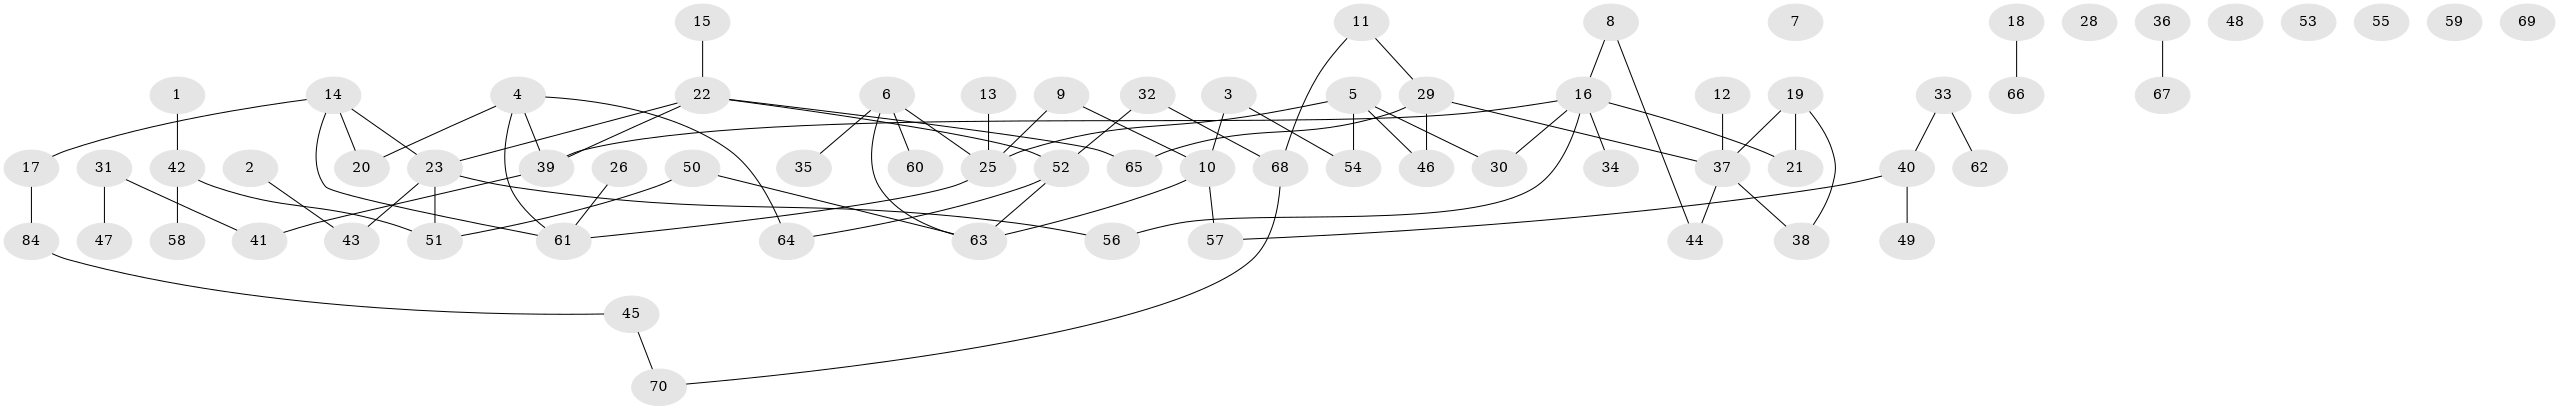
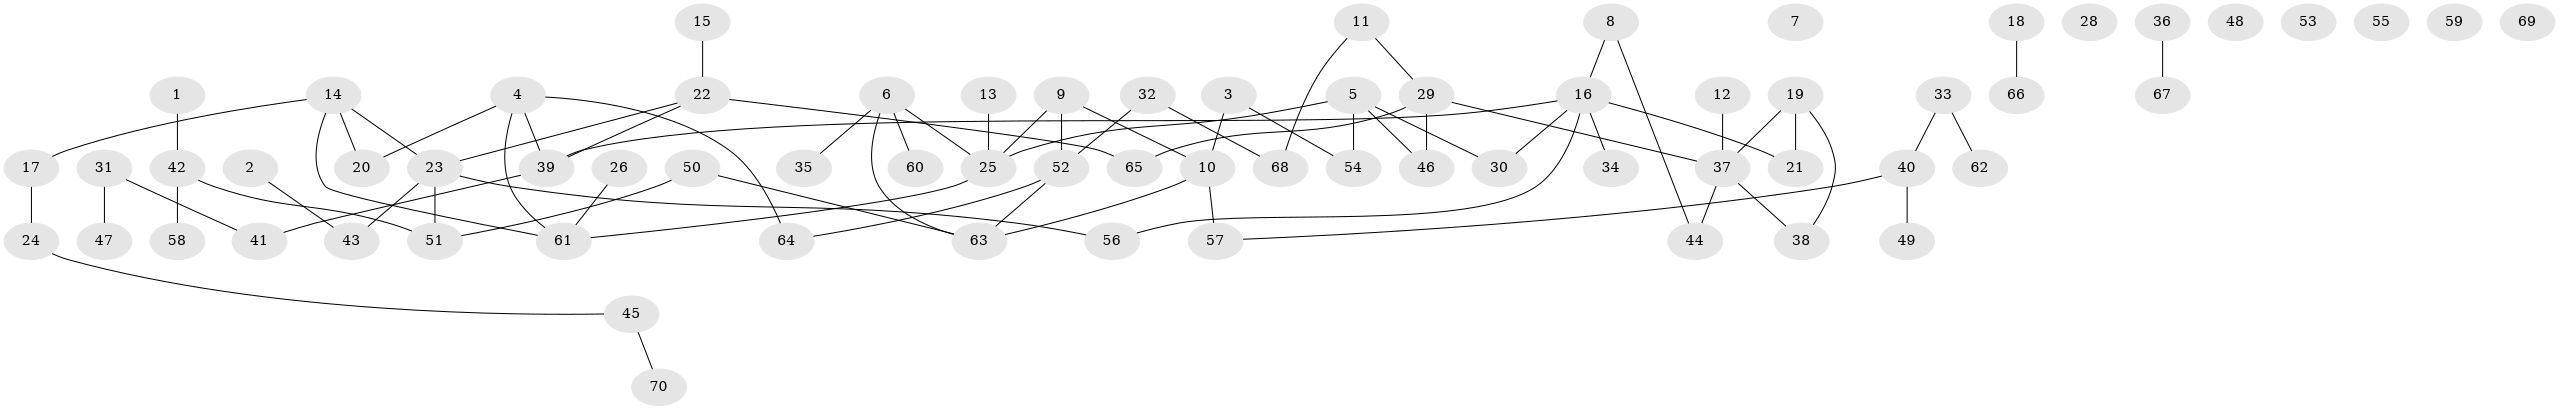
(956, 135) -> (1062, 132)
(31, 241) -> (31, 241)
(1015, 340) -> none
